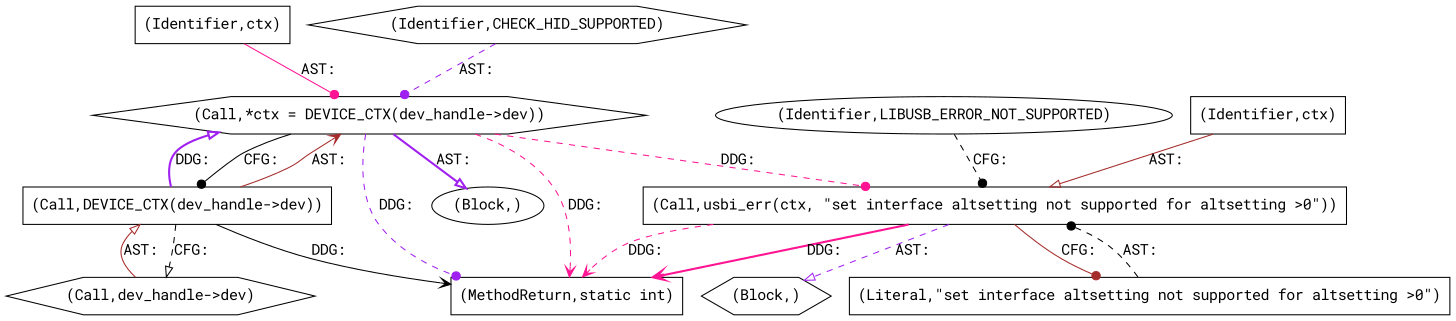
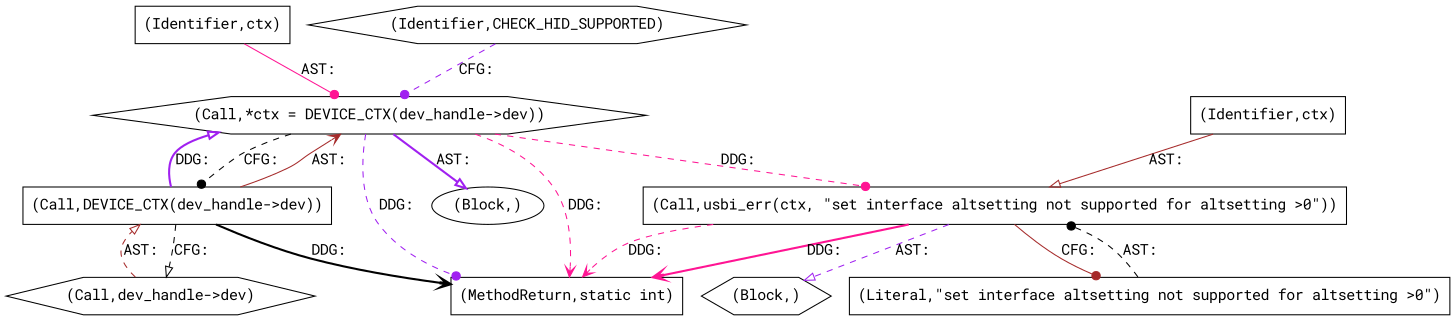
(481, 70) -> (481, 70)
(944, 115) -> none
(245, 152) -> (245, 152)
(121, 255) -> (121, 255)
(326, 262) -> (326, 262)
